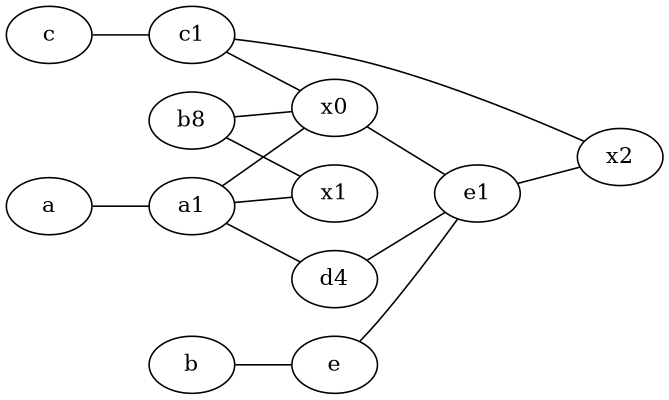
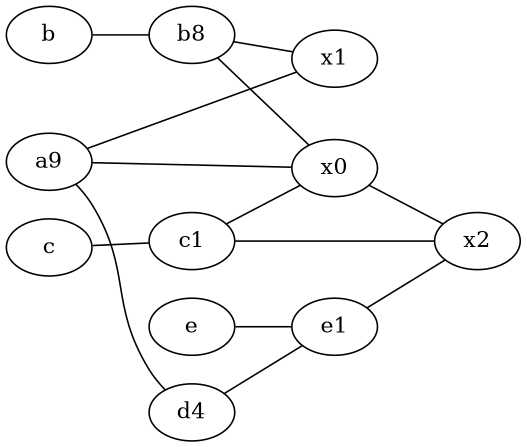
(406, 151) -> (406, 205)
(49, 206) -> none
(192, 206) -> (49, 162)
(264, 365) -> (121, 35)
